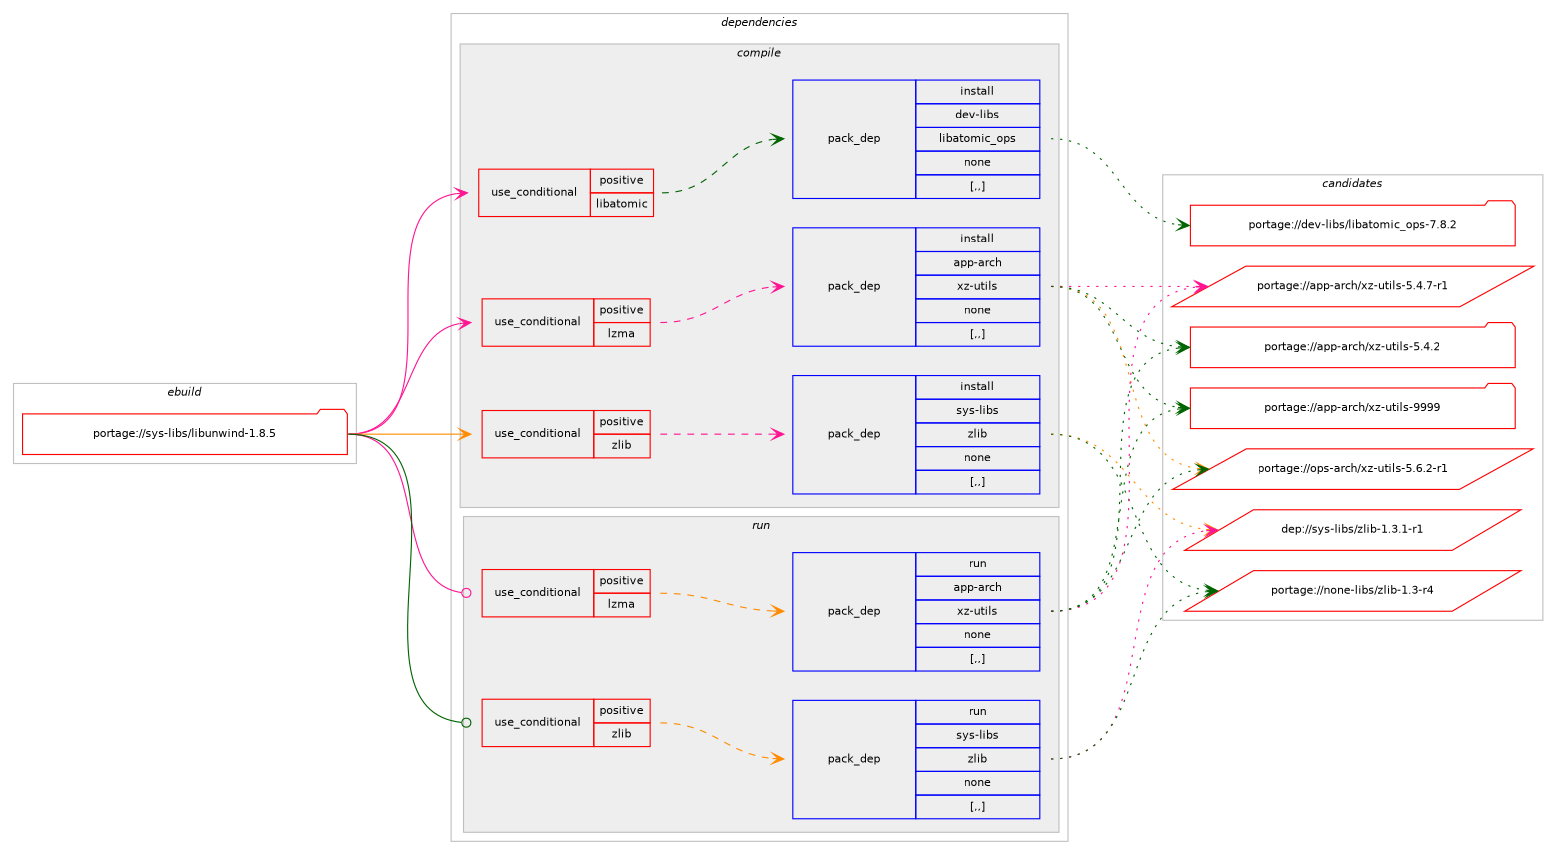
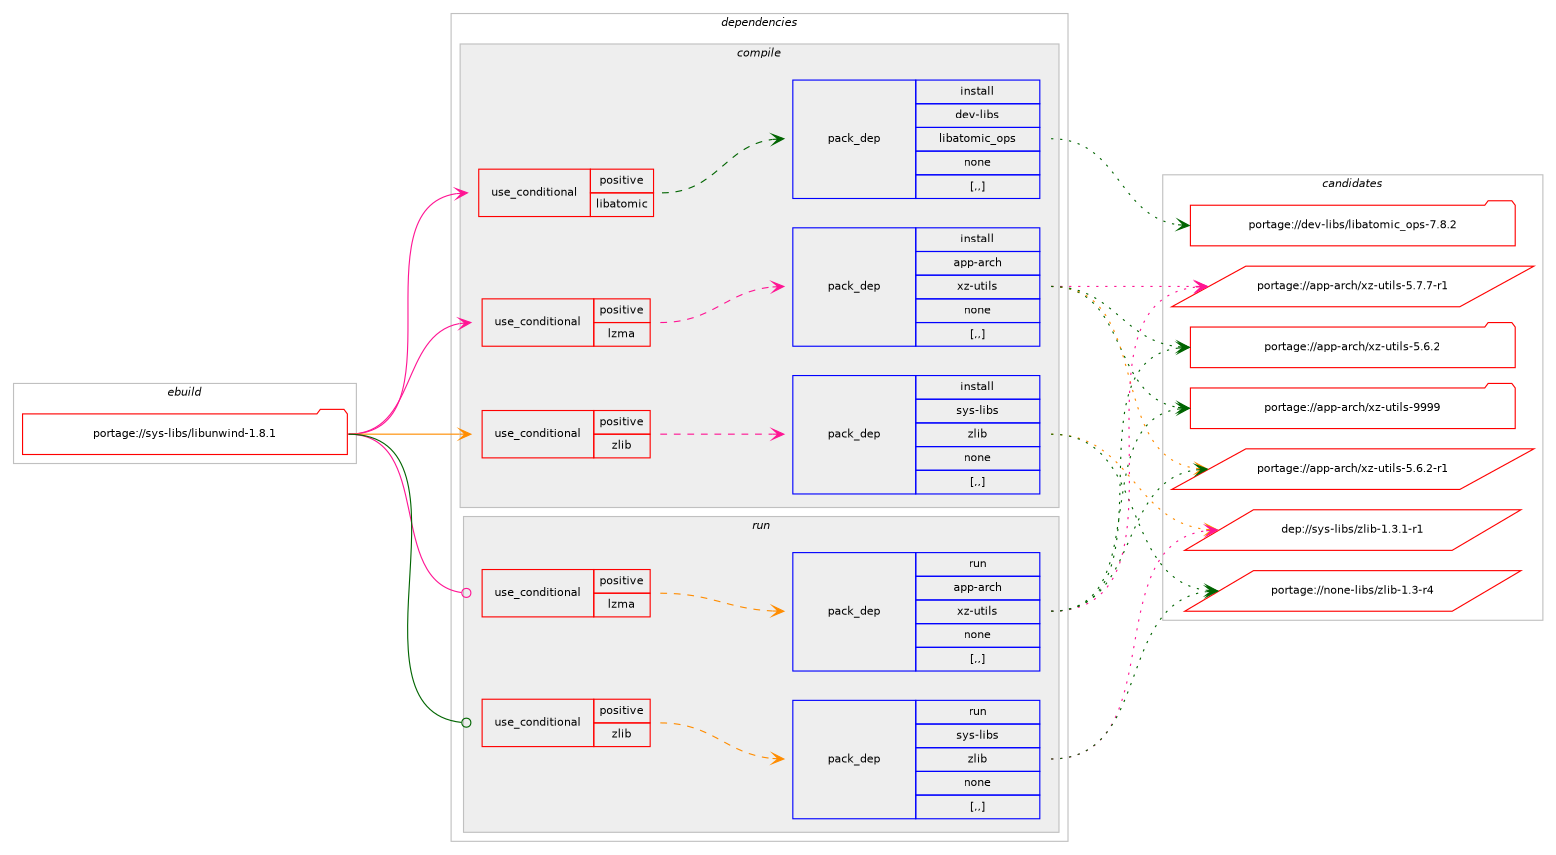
(1353, 286) -> (1353, 286)
(1353, 347) -> (1353, 347)
(185, 434) -> (185, 434)
(1353, 469) -> (1353, 469)
